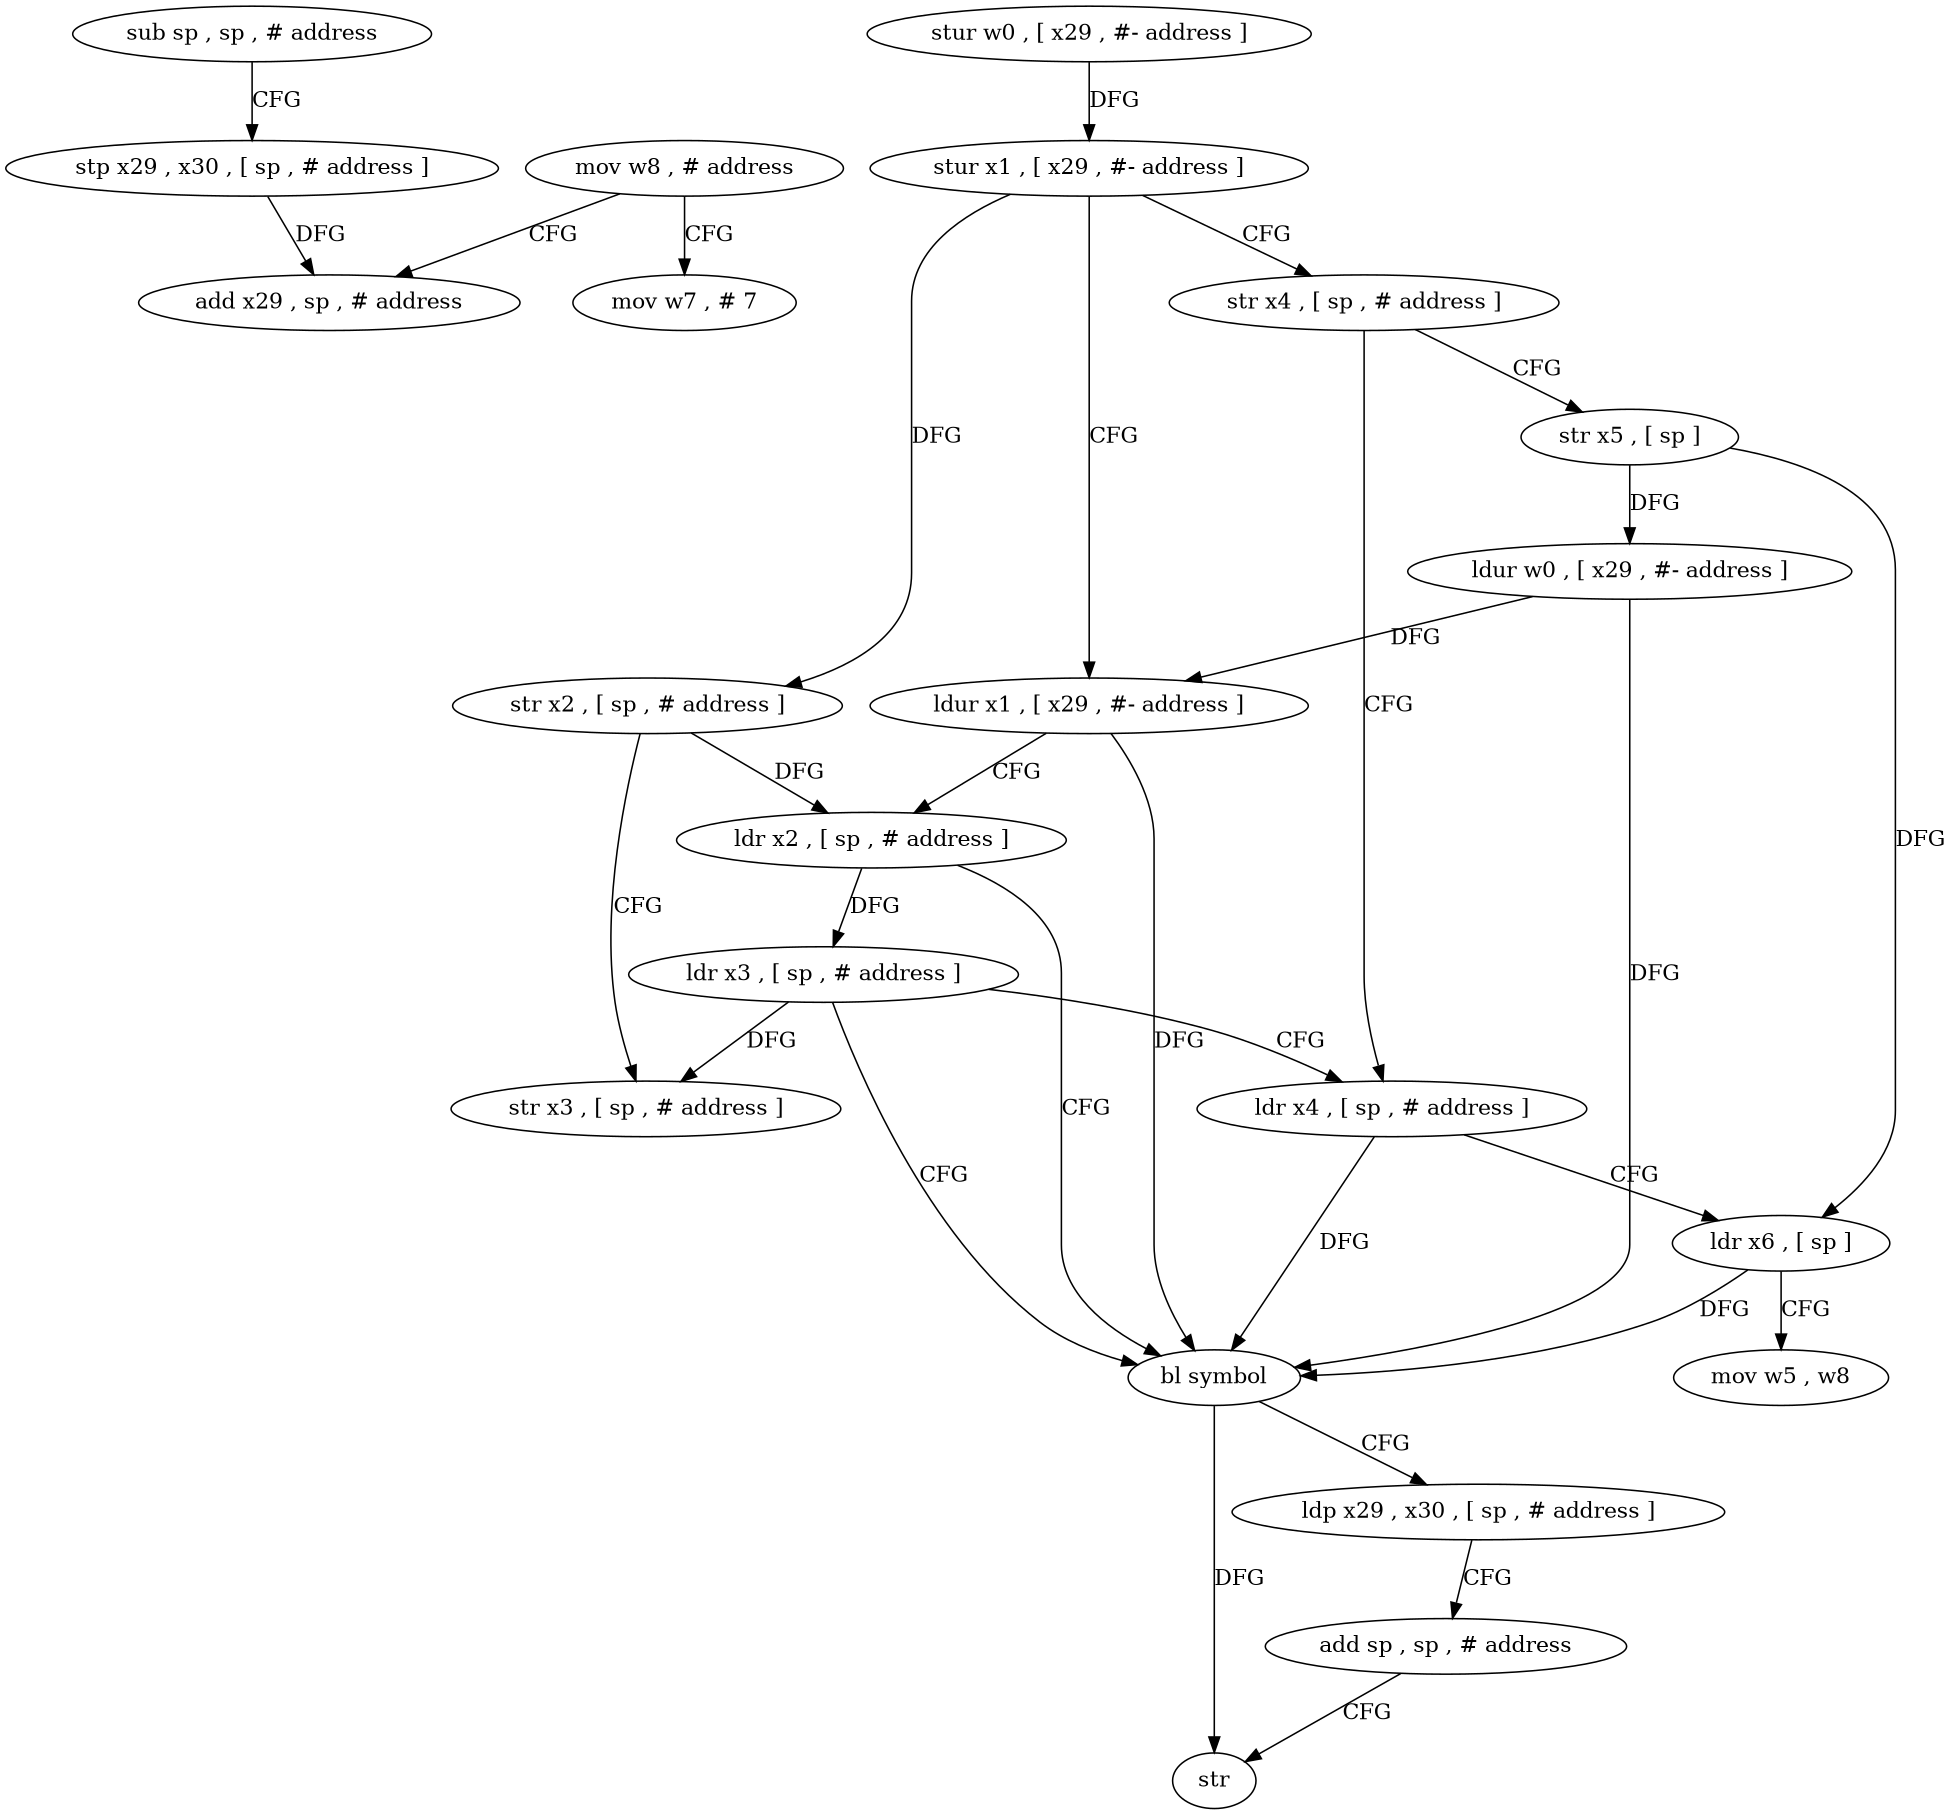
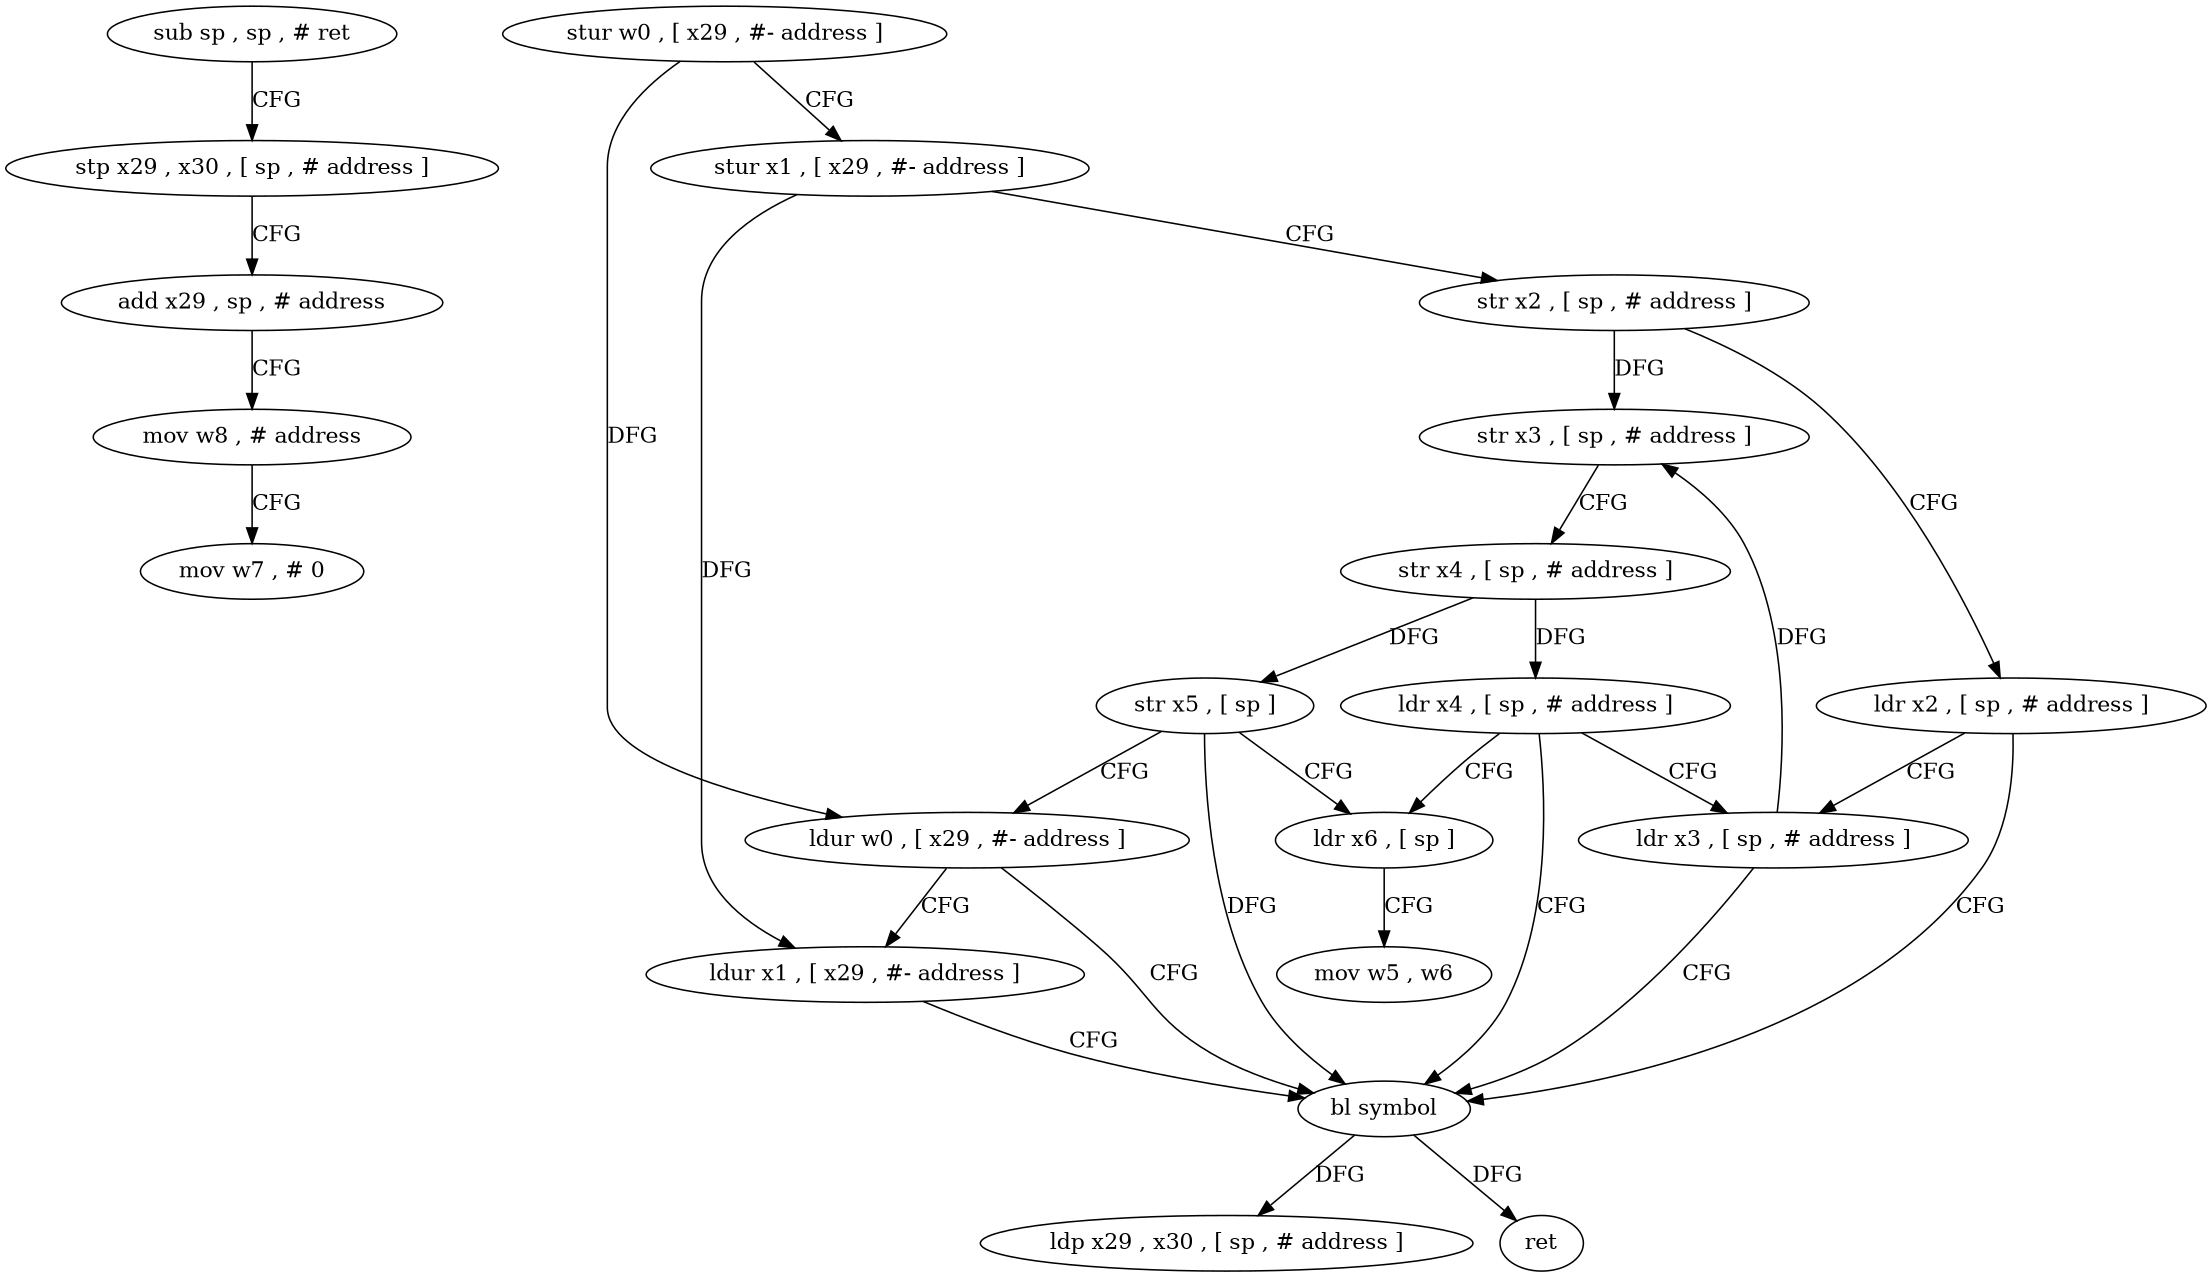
(252, 34) -> (252, 34)
(1115, 101) -> (830, 101)
(515, 232) -> (252, 362)
(1220, 232) -> (1579, 497)
(321, 236) -> (277, 236)
(685, 303) -> (252, 571)
(1537, 370) -> (1414, 639)
(937, 437) -> (1310, 236)
(1114, 437) -> (727, 571)
none -> (607, 497)
(1655, 504) -> (1125, 773)
(1416, 639) -> (946, 907)
(1389, 706) -> (1561, 639)
(987, 769) -> none
(800, 773) -> (1934, 504)
(1921, 840) -> (1329, 773)
(638, 907) -> (1640, 370)
(875, 907) -> (1931, 773)
(1655, 975) -> (1174, 975)
(1170, 1020) -> (1648, 769)
(1180, 1042) -> (1094, 1042)
(1345, 1243) -> (1562, 907)
(1540, 1351) -> (1229, 921)
(1781, 1378) -> (1384, 975)
(1386, 1445) -> (1340, 1176)
(1446, 1646) -> none
(1214, 1781) -> (1542, 1243)
